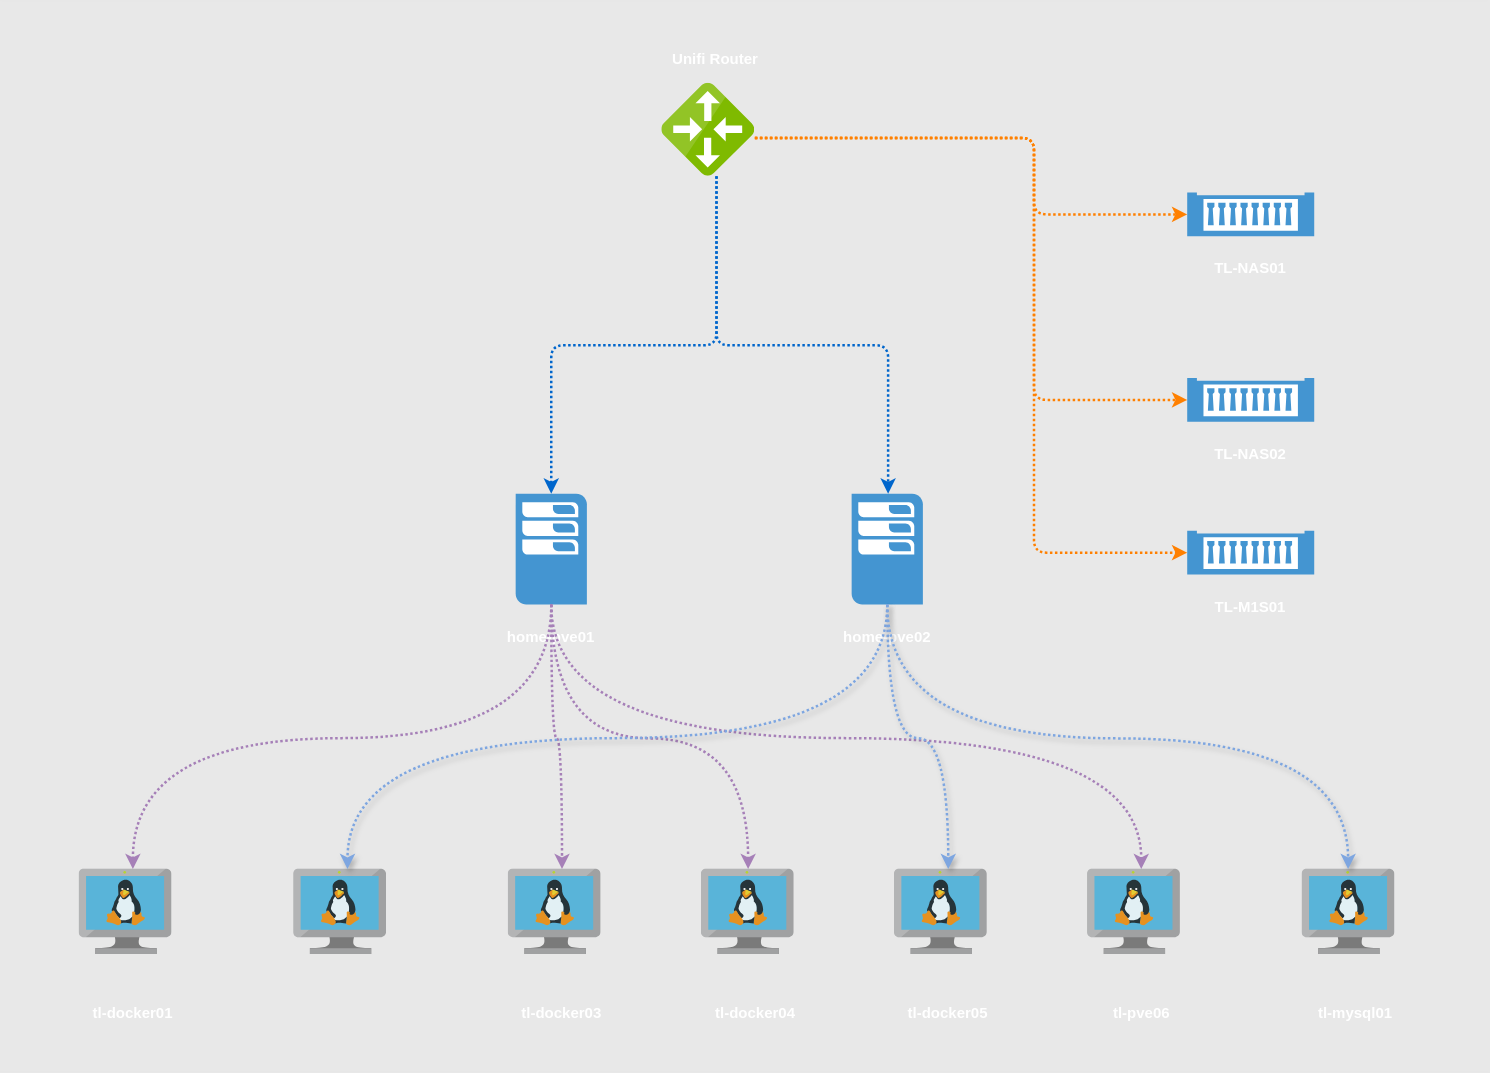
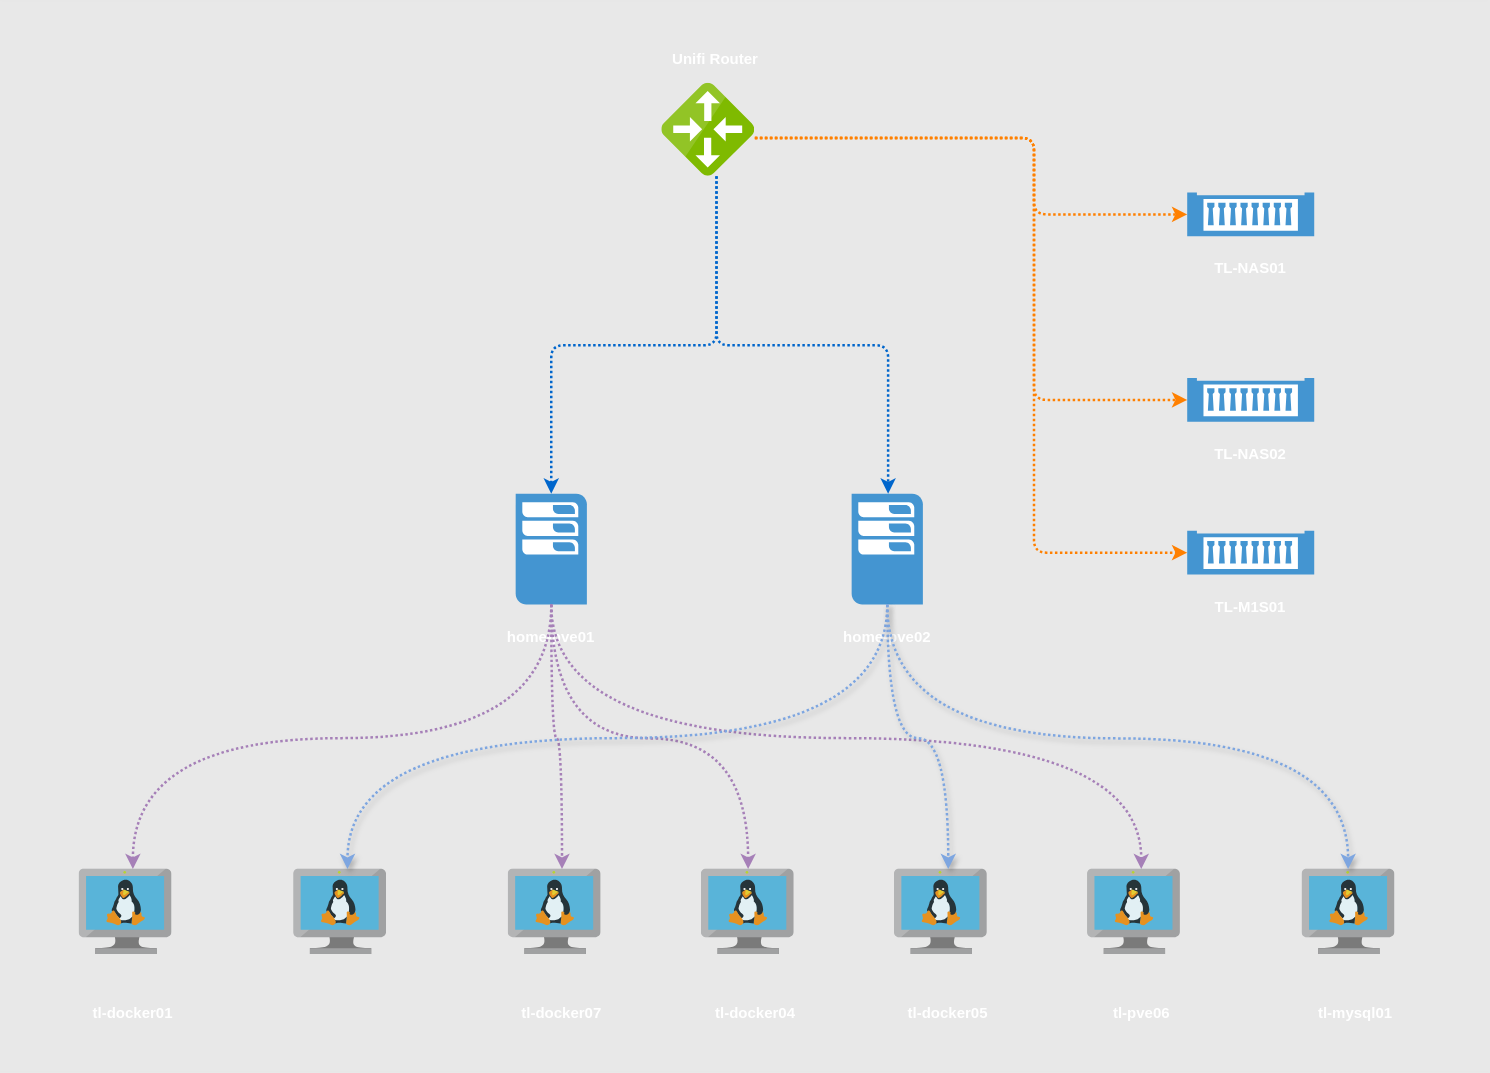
(562, 1013) -> (562, 1013)
